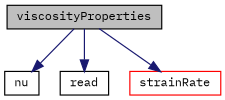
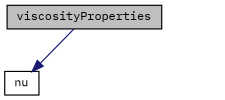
(84, 83) -> none
(175, 83) -> none
